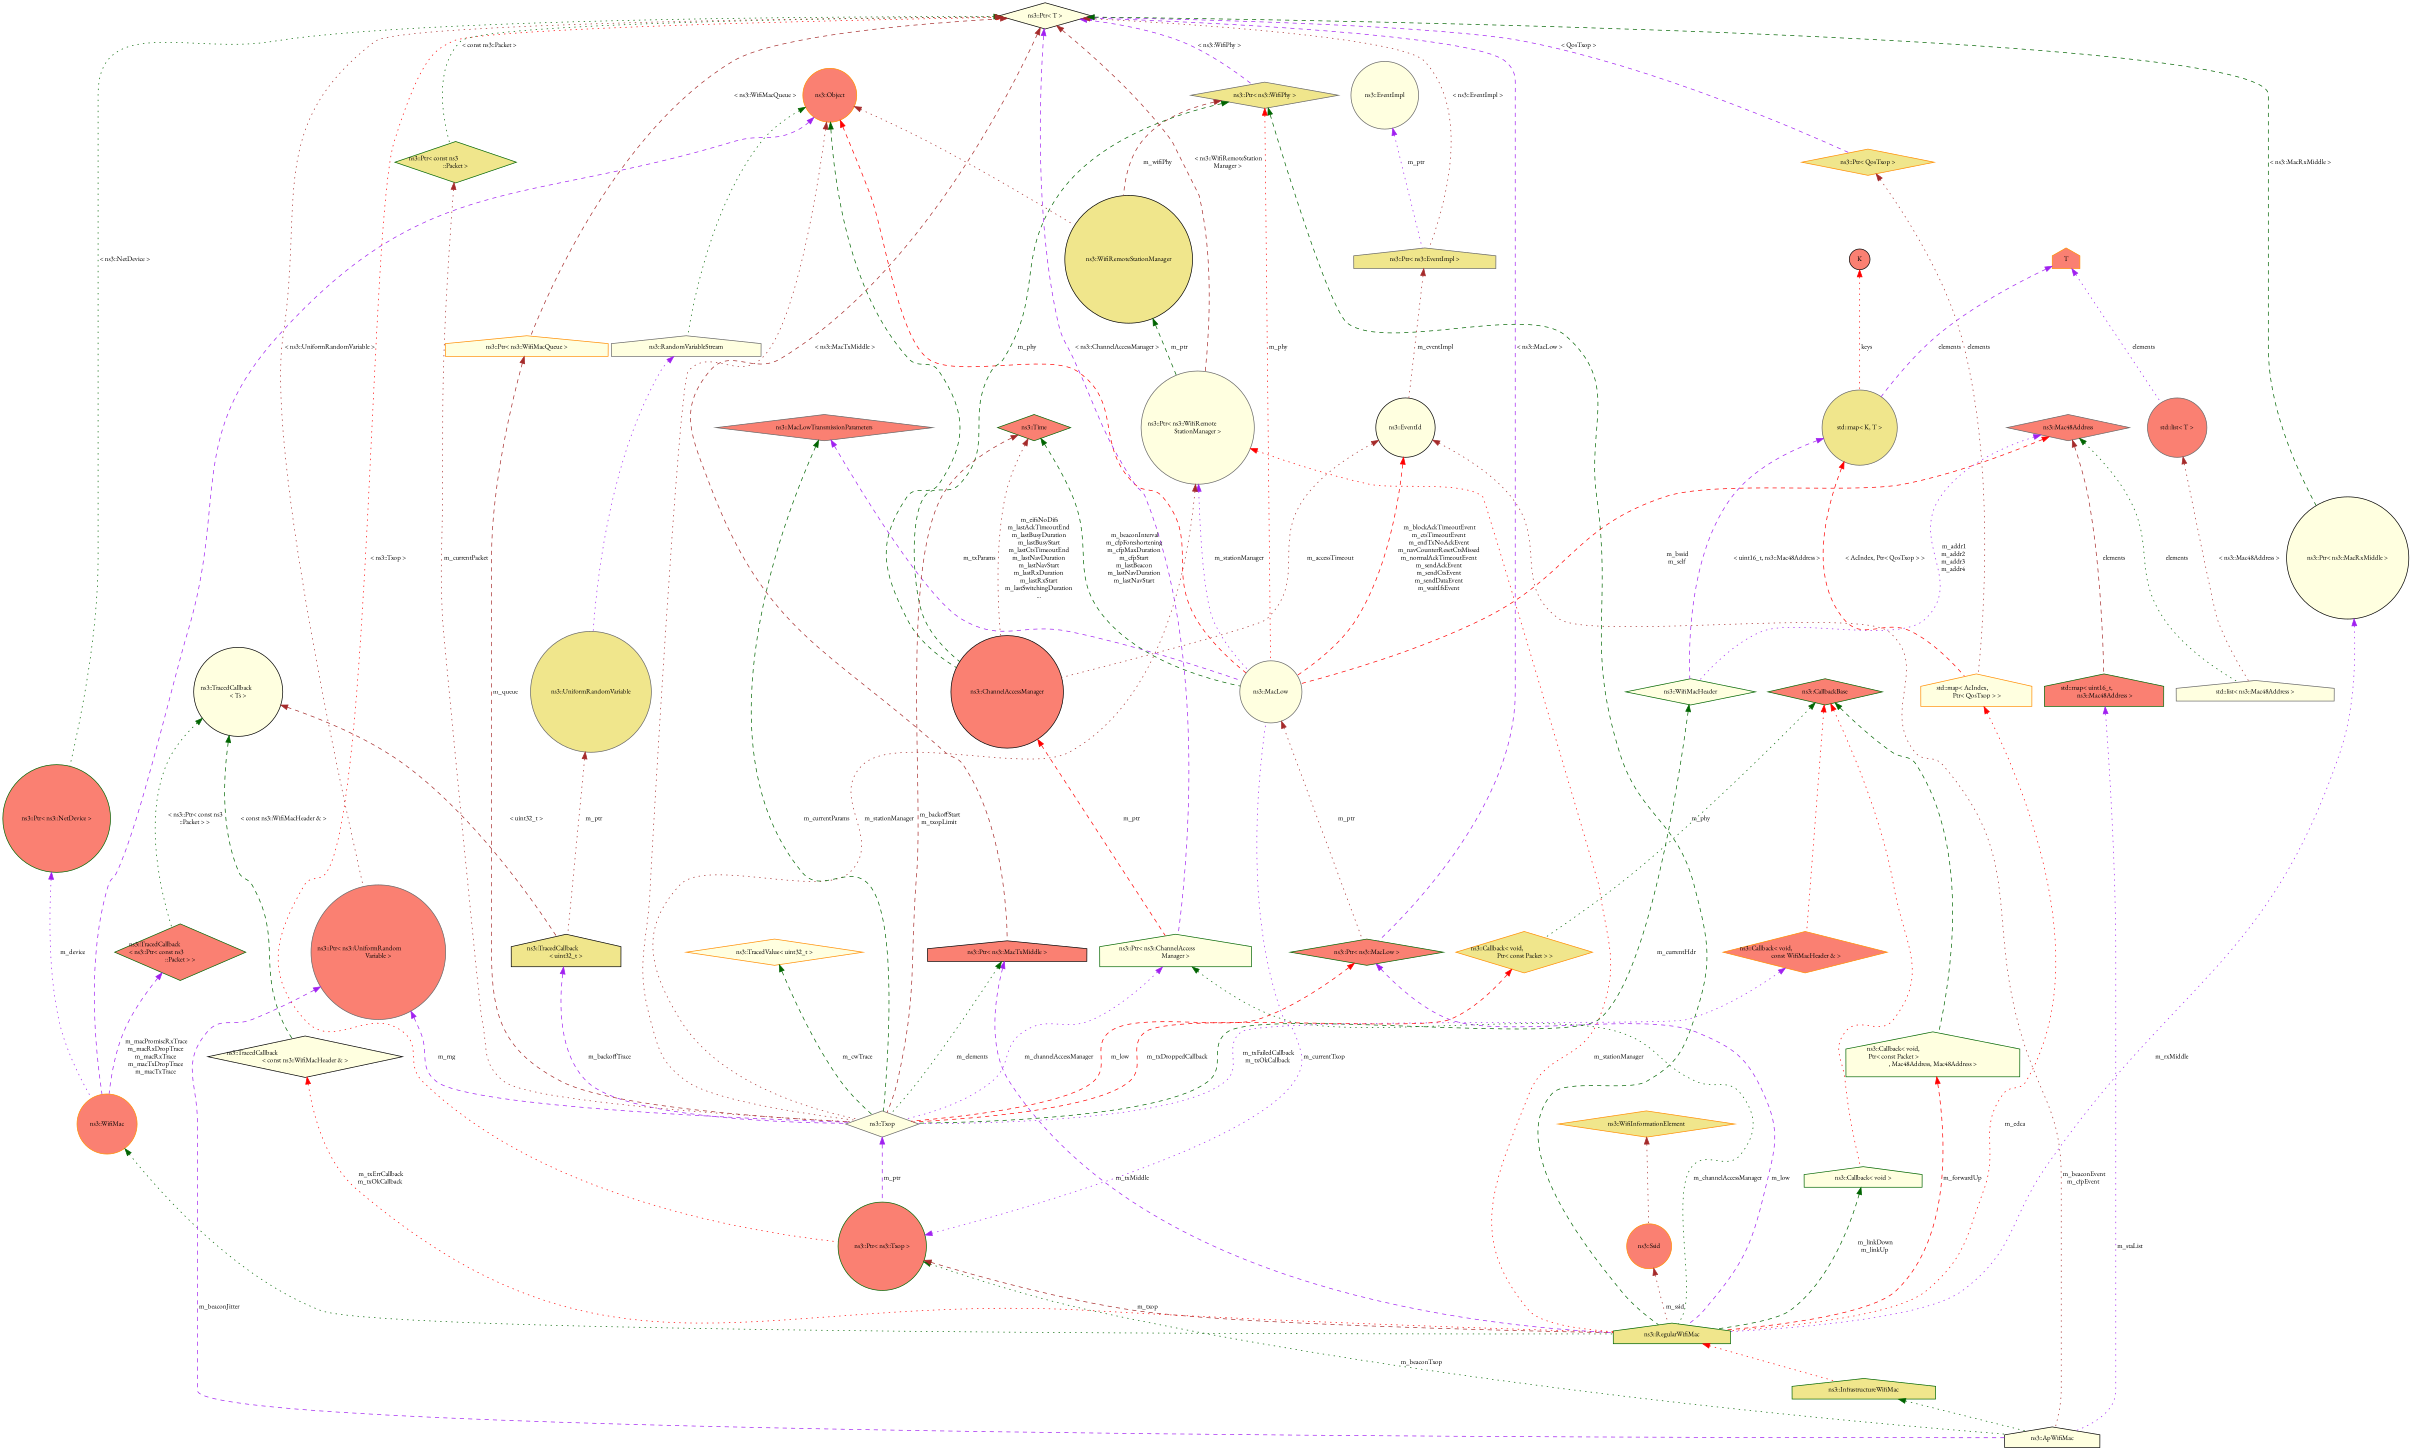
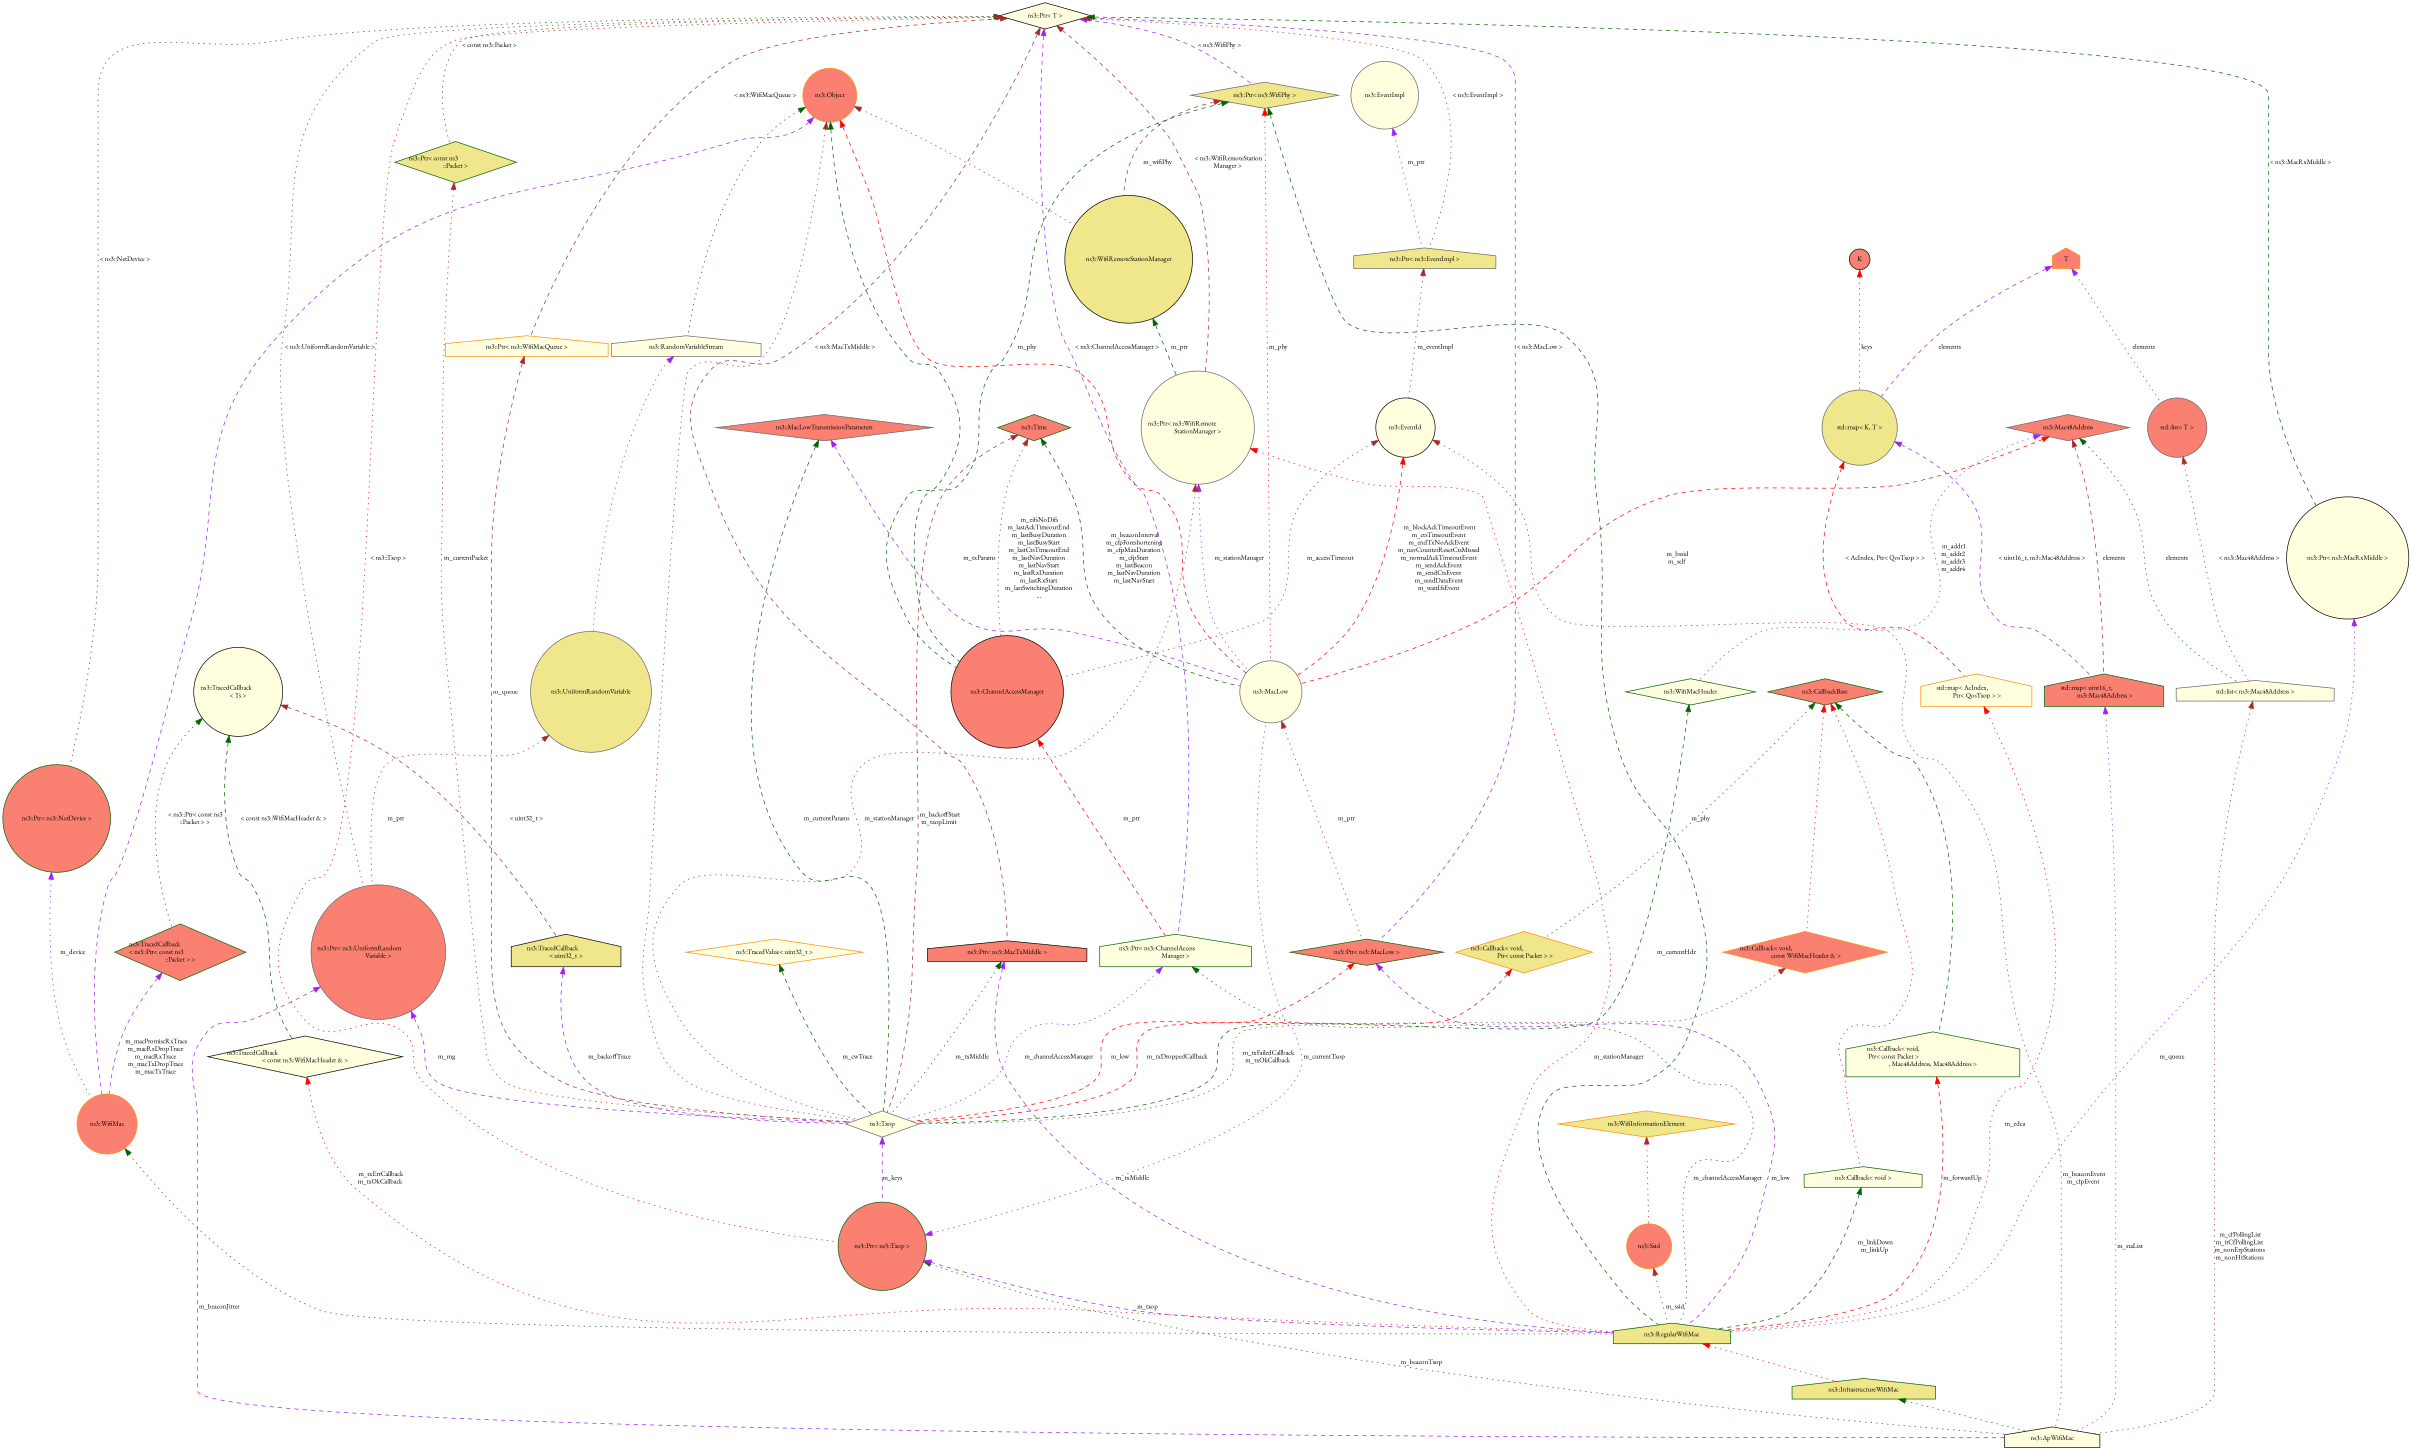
(1868, 162) -> none
(1711, 535) -> (1980, 572)
(576, 847) -> (404, 757)
(1233, 1053) -> (1233, 1053)
(972, 1057) -> (972, 1057)
(2171, 1057) -> (2171, 1057)
none -> (2214, 1114)
(892, 1178) -> (892, 1178)
(1115, 1307) -> (1115, 1307)
